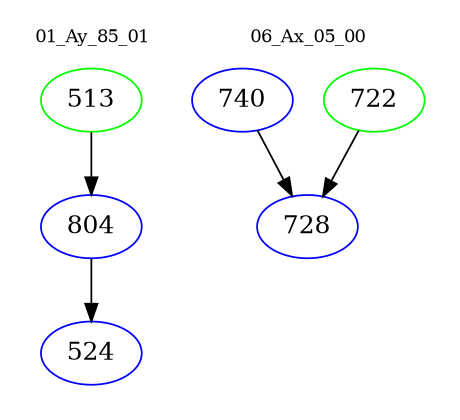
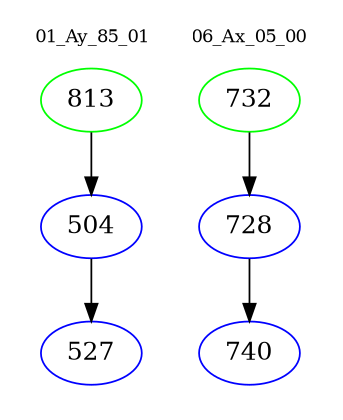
(91, 100) -> (91, 100)
(374, 100) -> (249, 100)
(271, 155) -> (249, 281)
(91, 227) -> (91, 227)
(91, 353) -> (91, 353)
